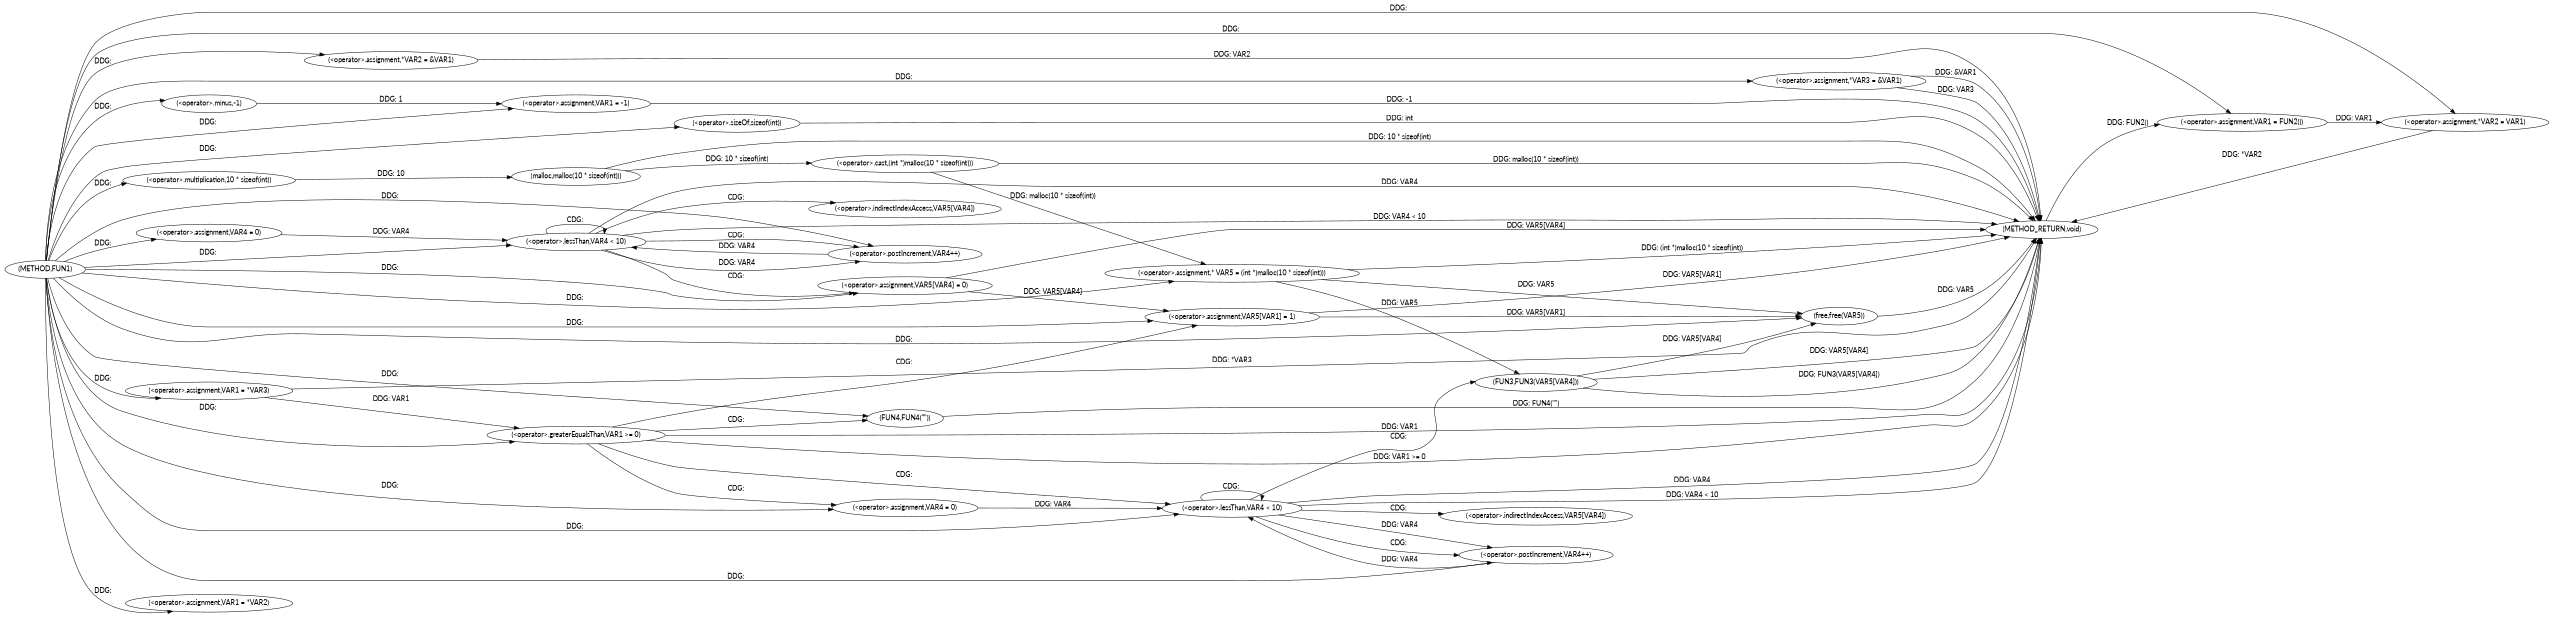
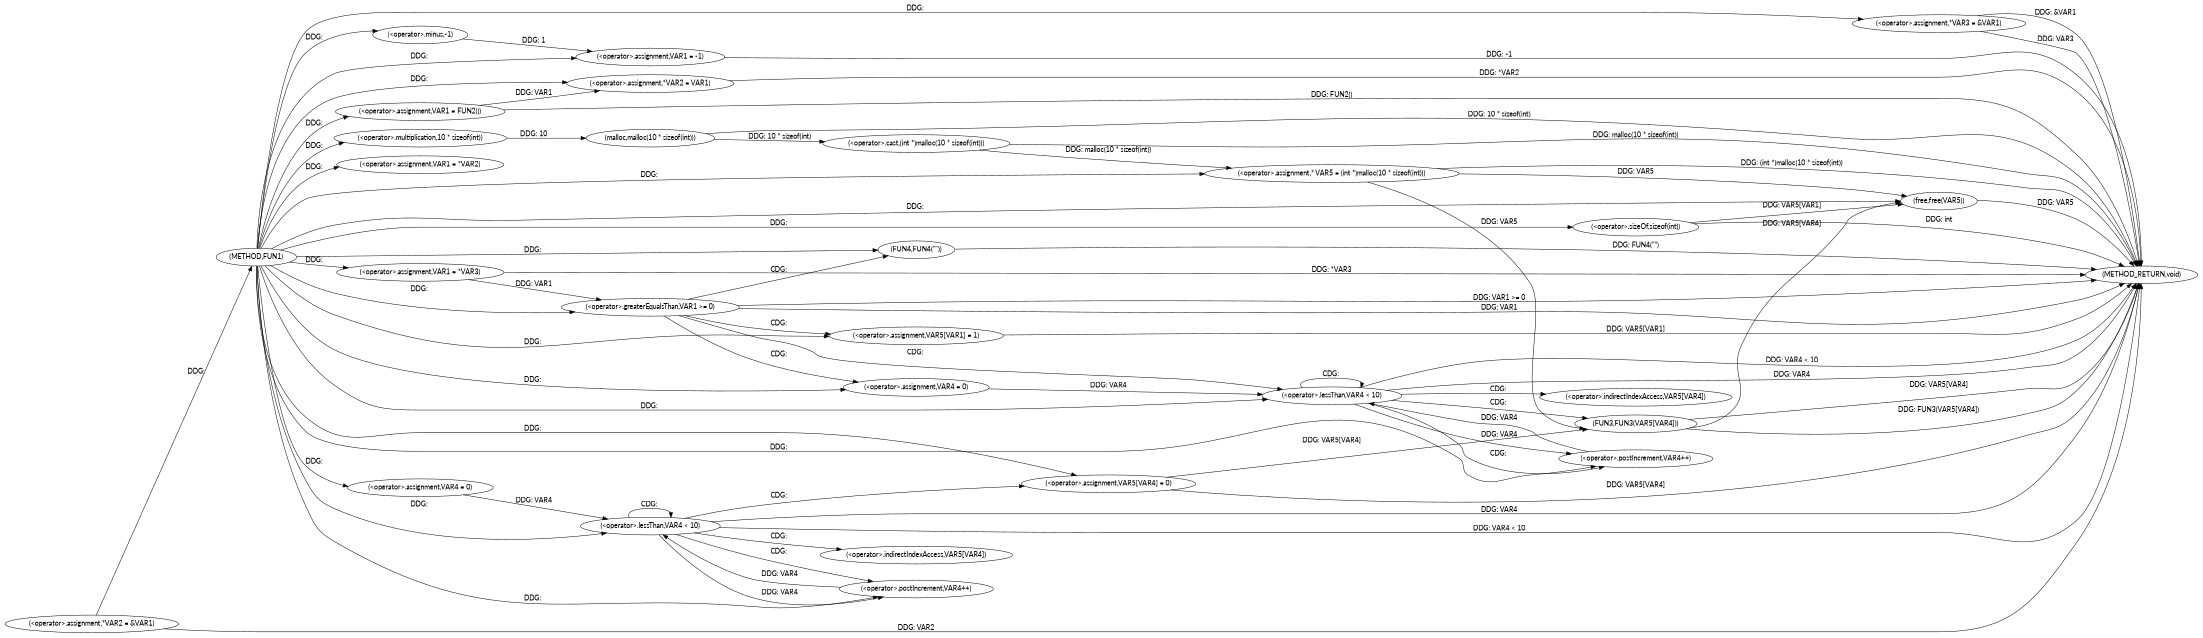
(109, 66) -> (173, 443)
(2088, 158) -> (1360, 99)
(1066, 301) -> (1375, 454)
(1558, 317) -> (1794, 214)
